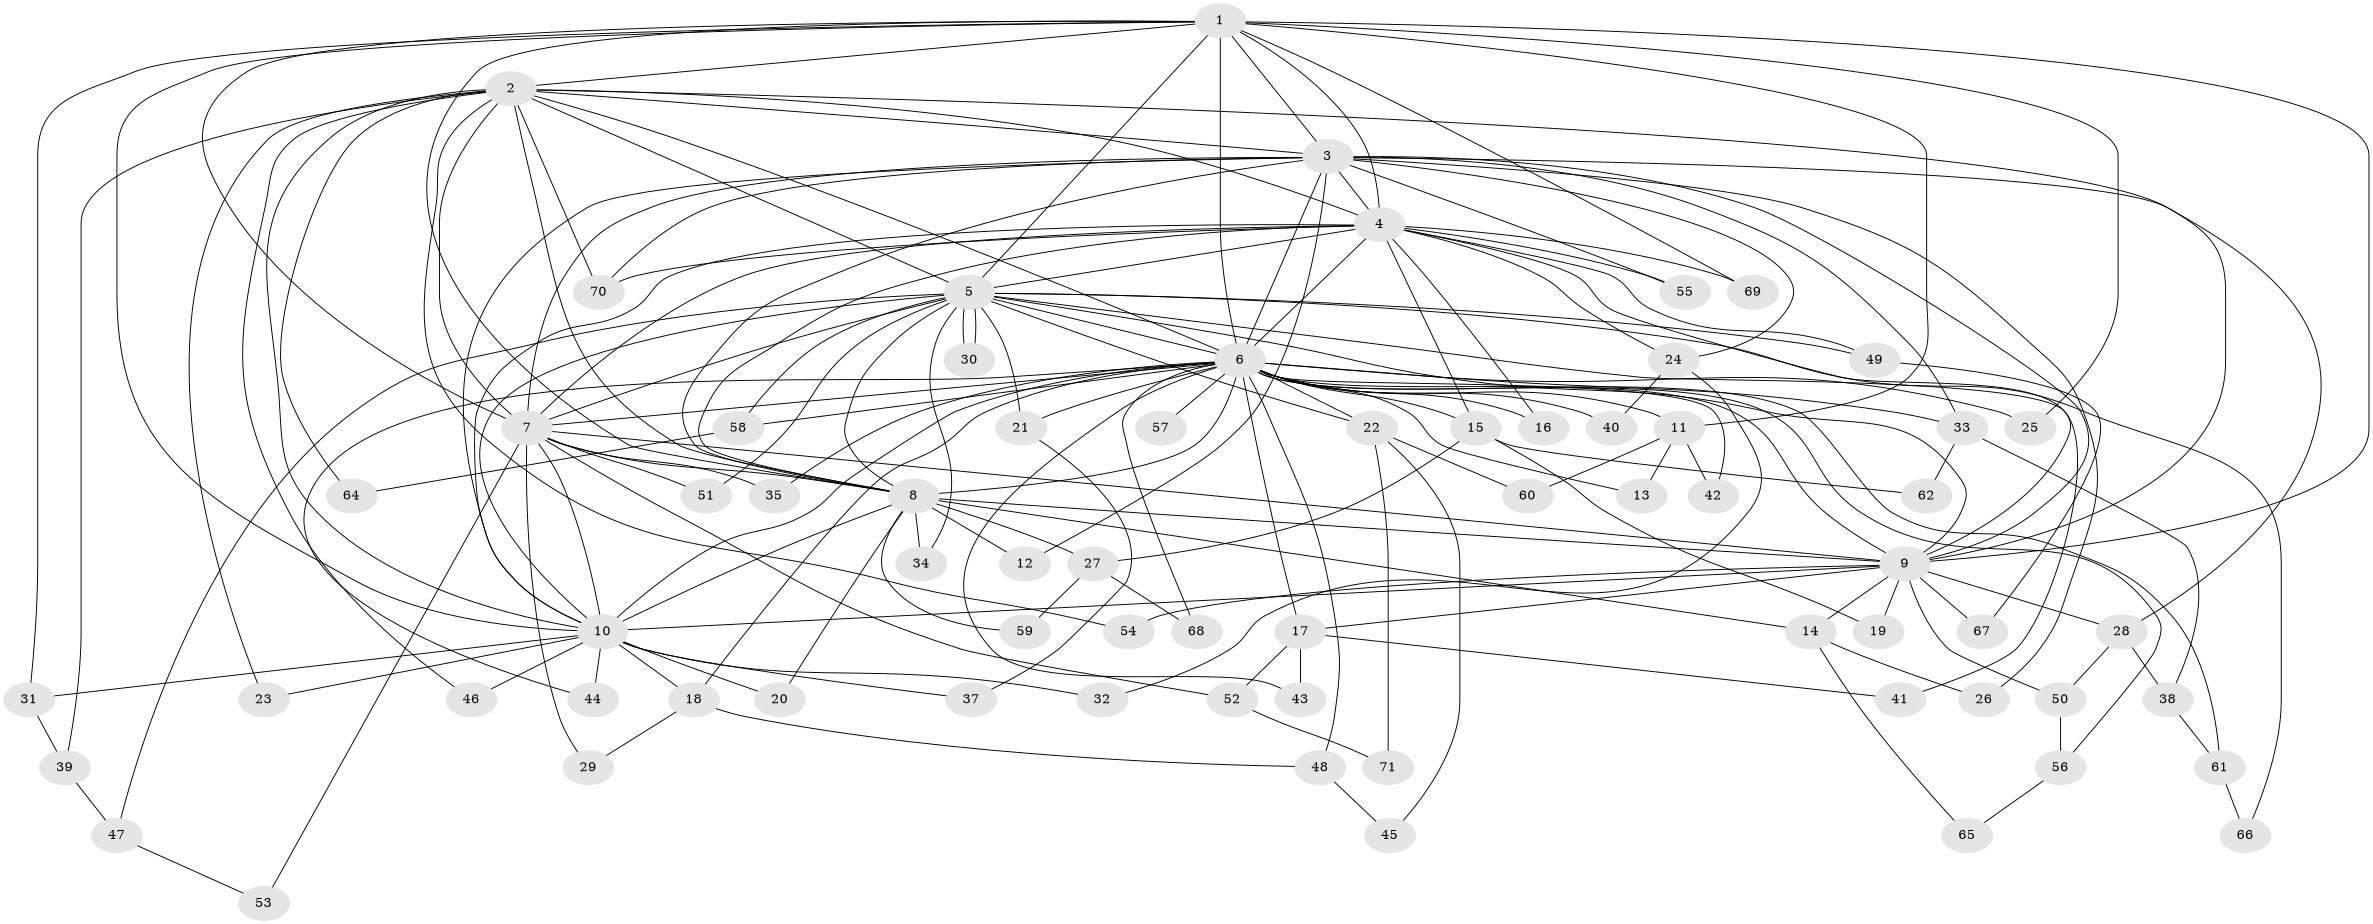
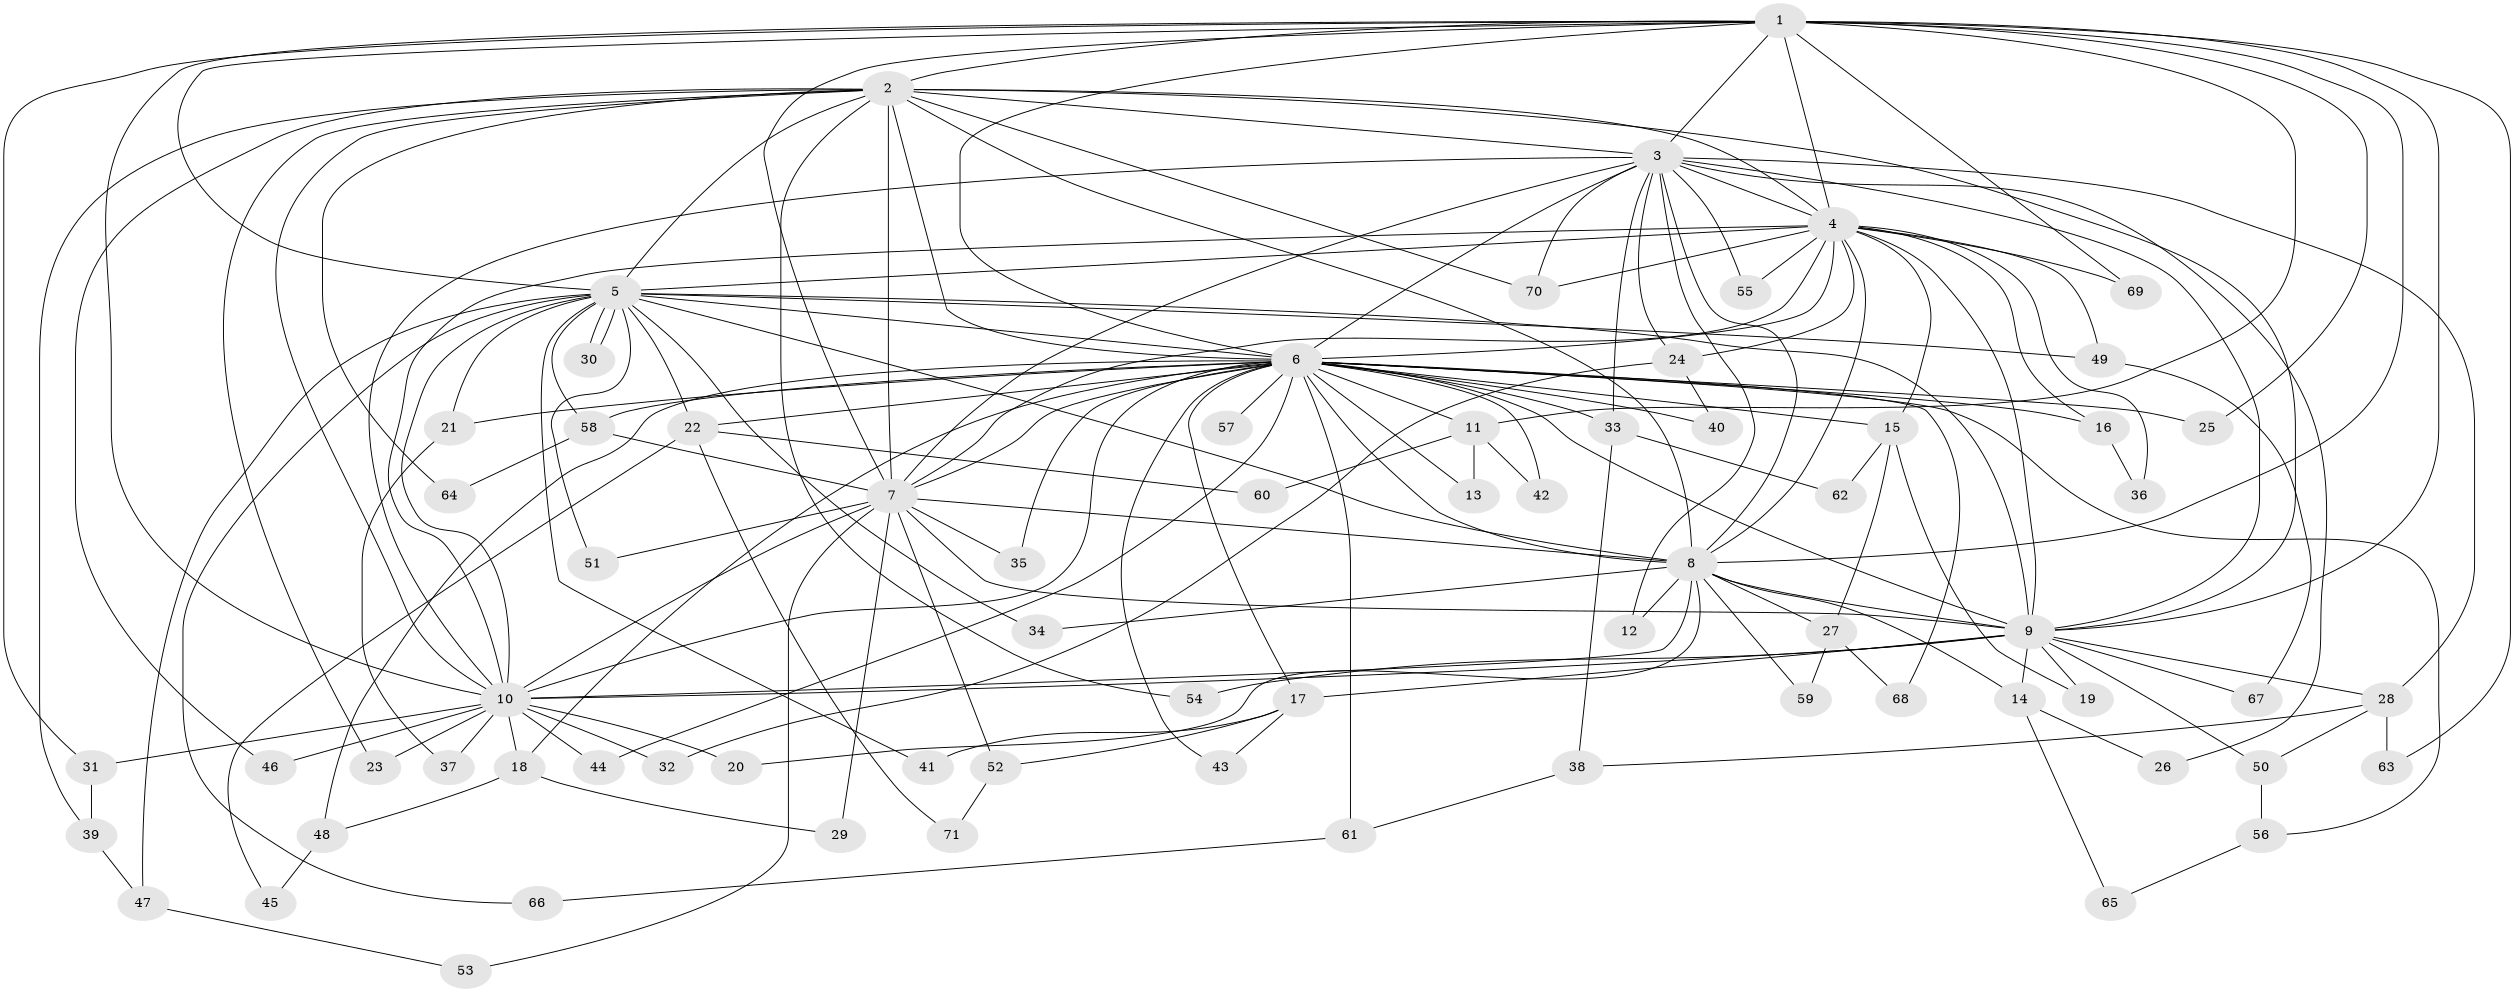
(746, 353) -> (740, 463)
none -> (2140, 496)
none -> (2387, 768)
